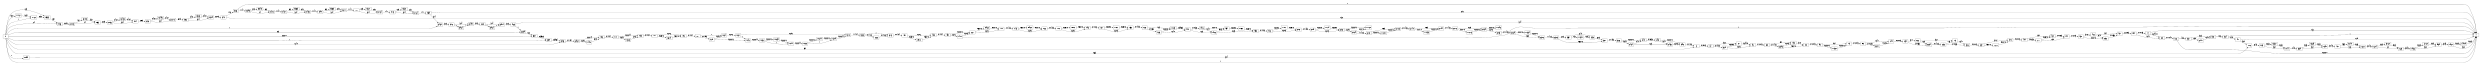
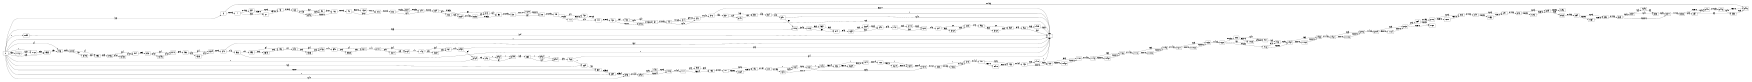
(1194, 29) -> (1243, 45)
(1234, 32) -> (1304, 38)
(1689, 45) -> (983, 4)
